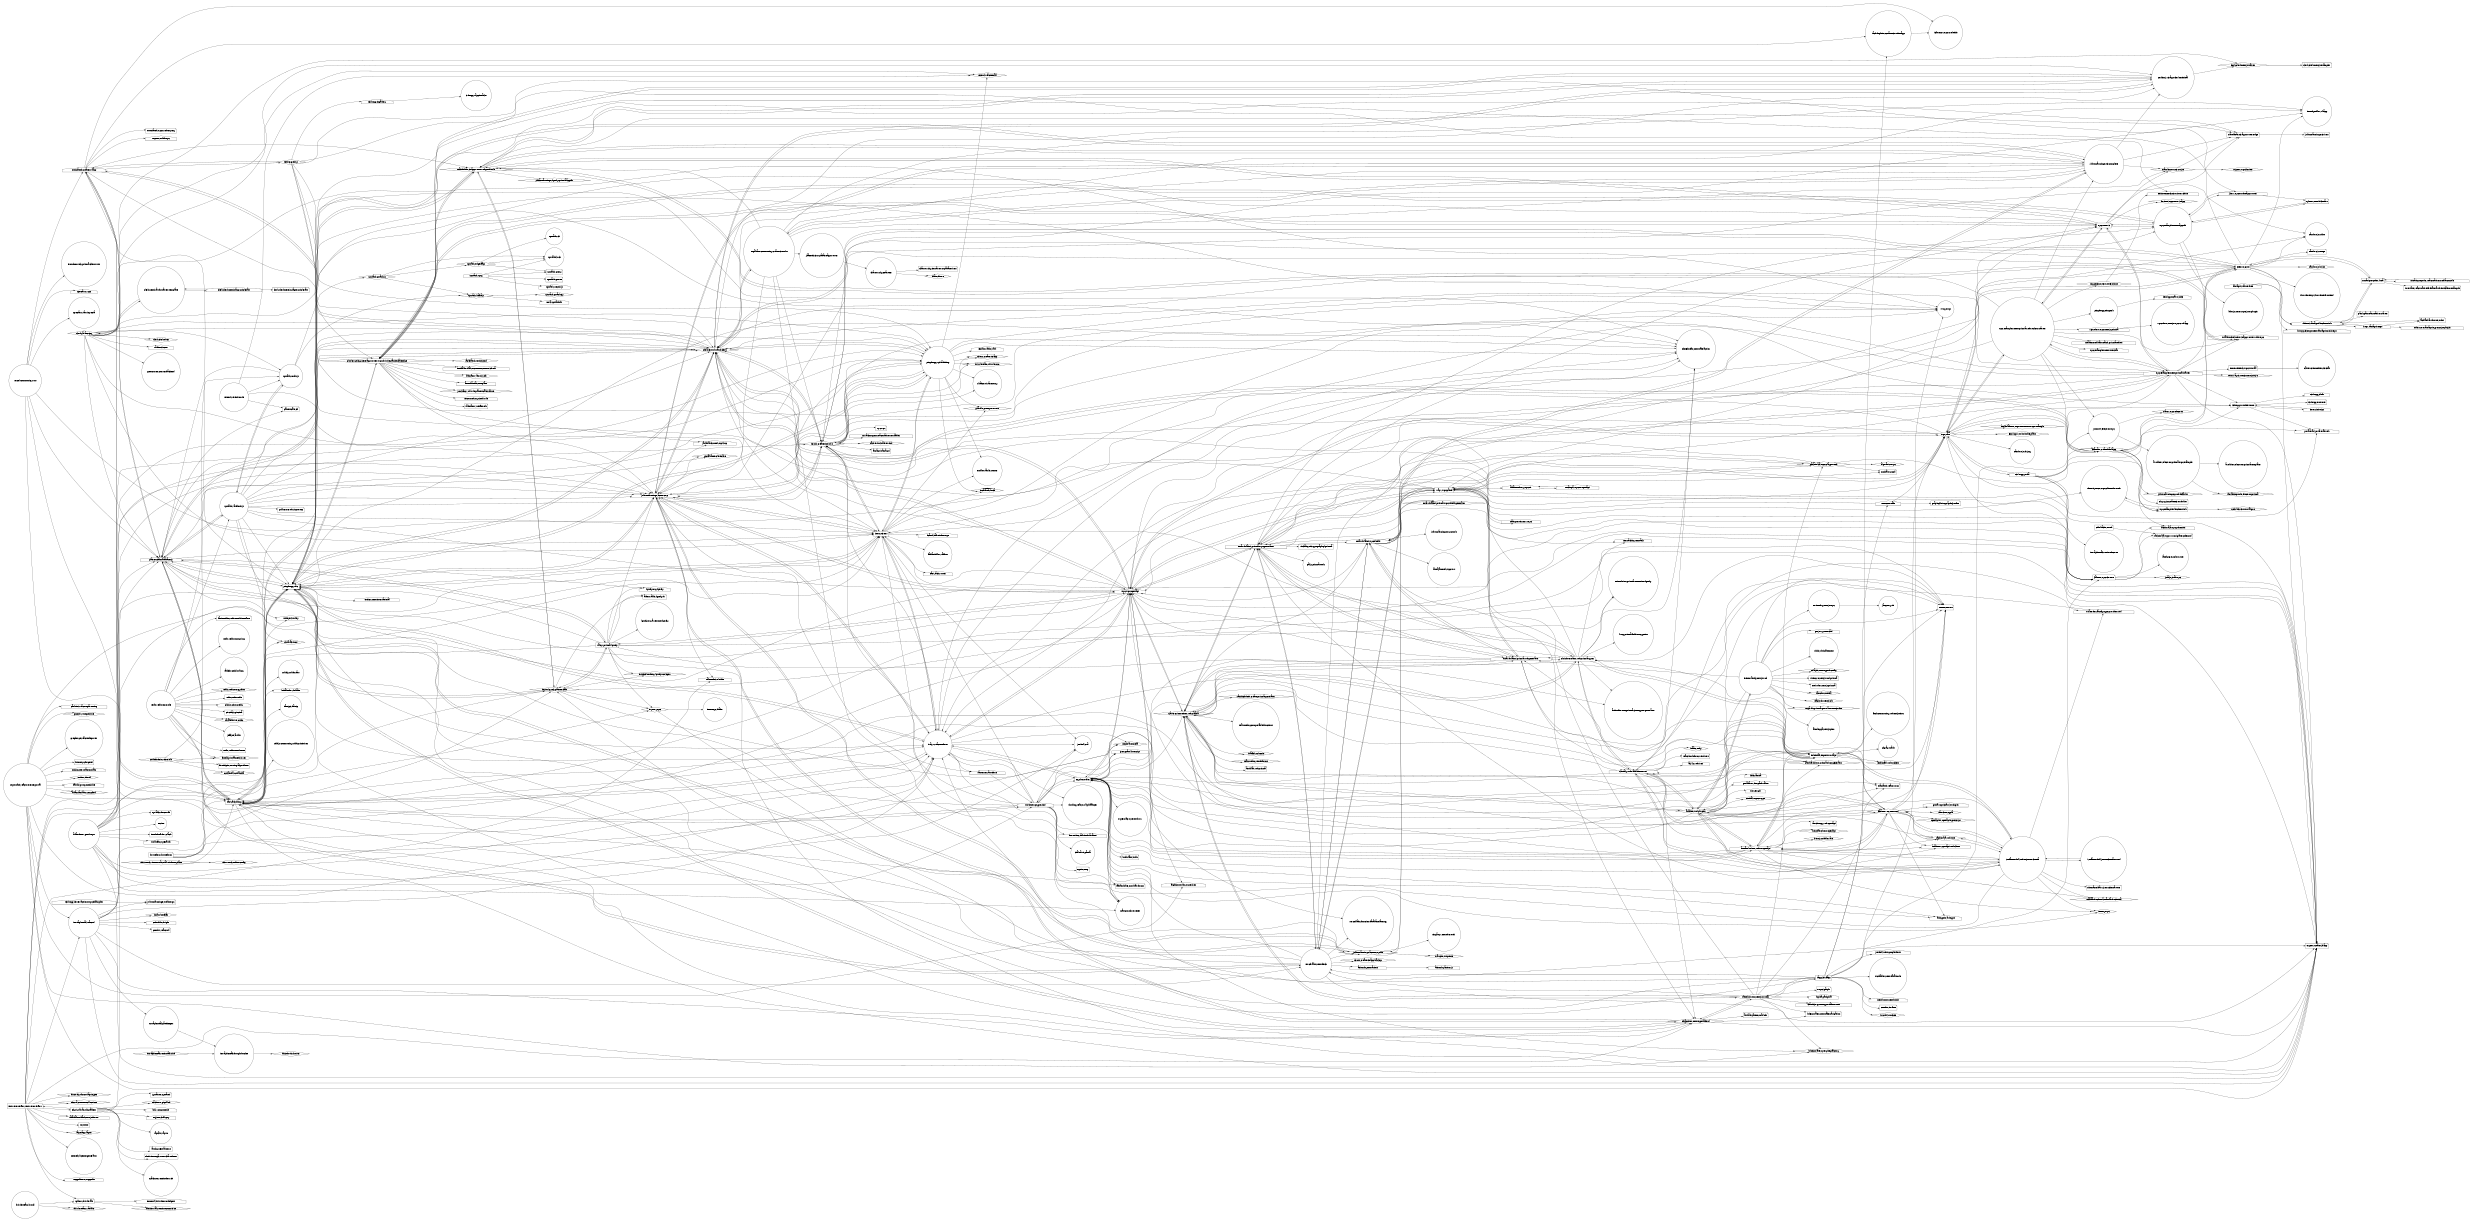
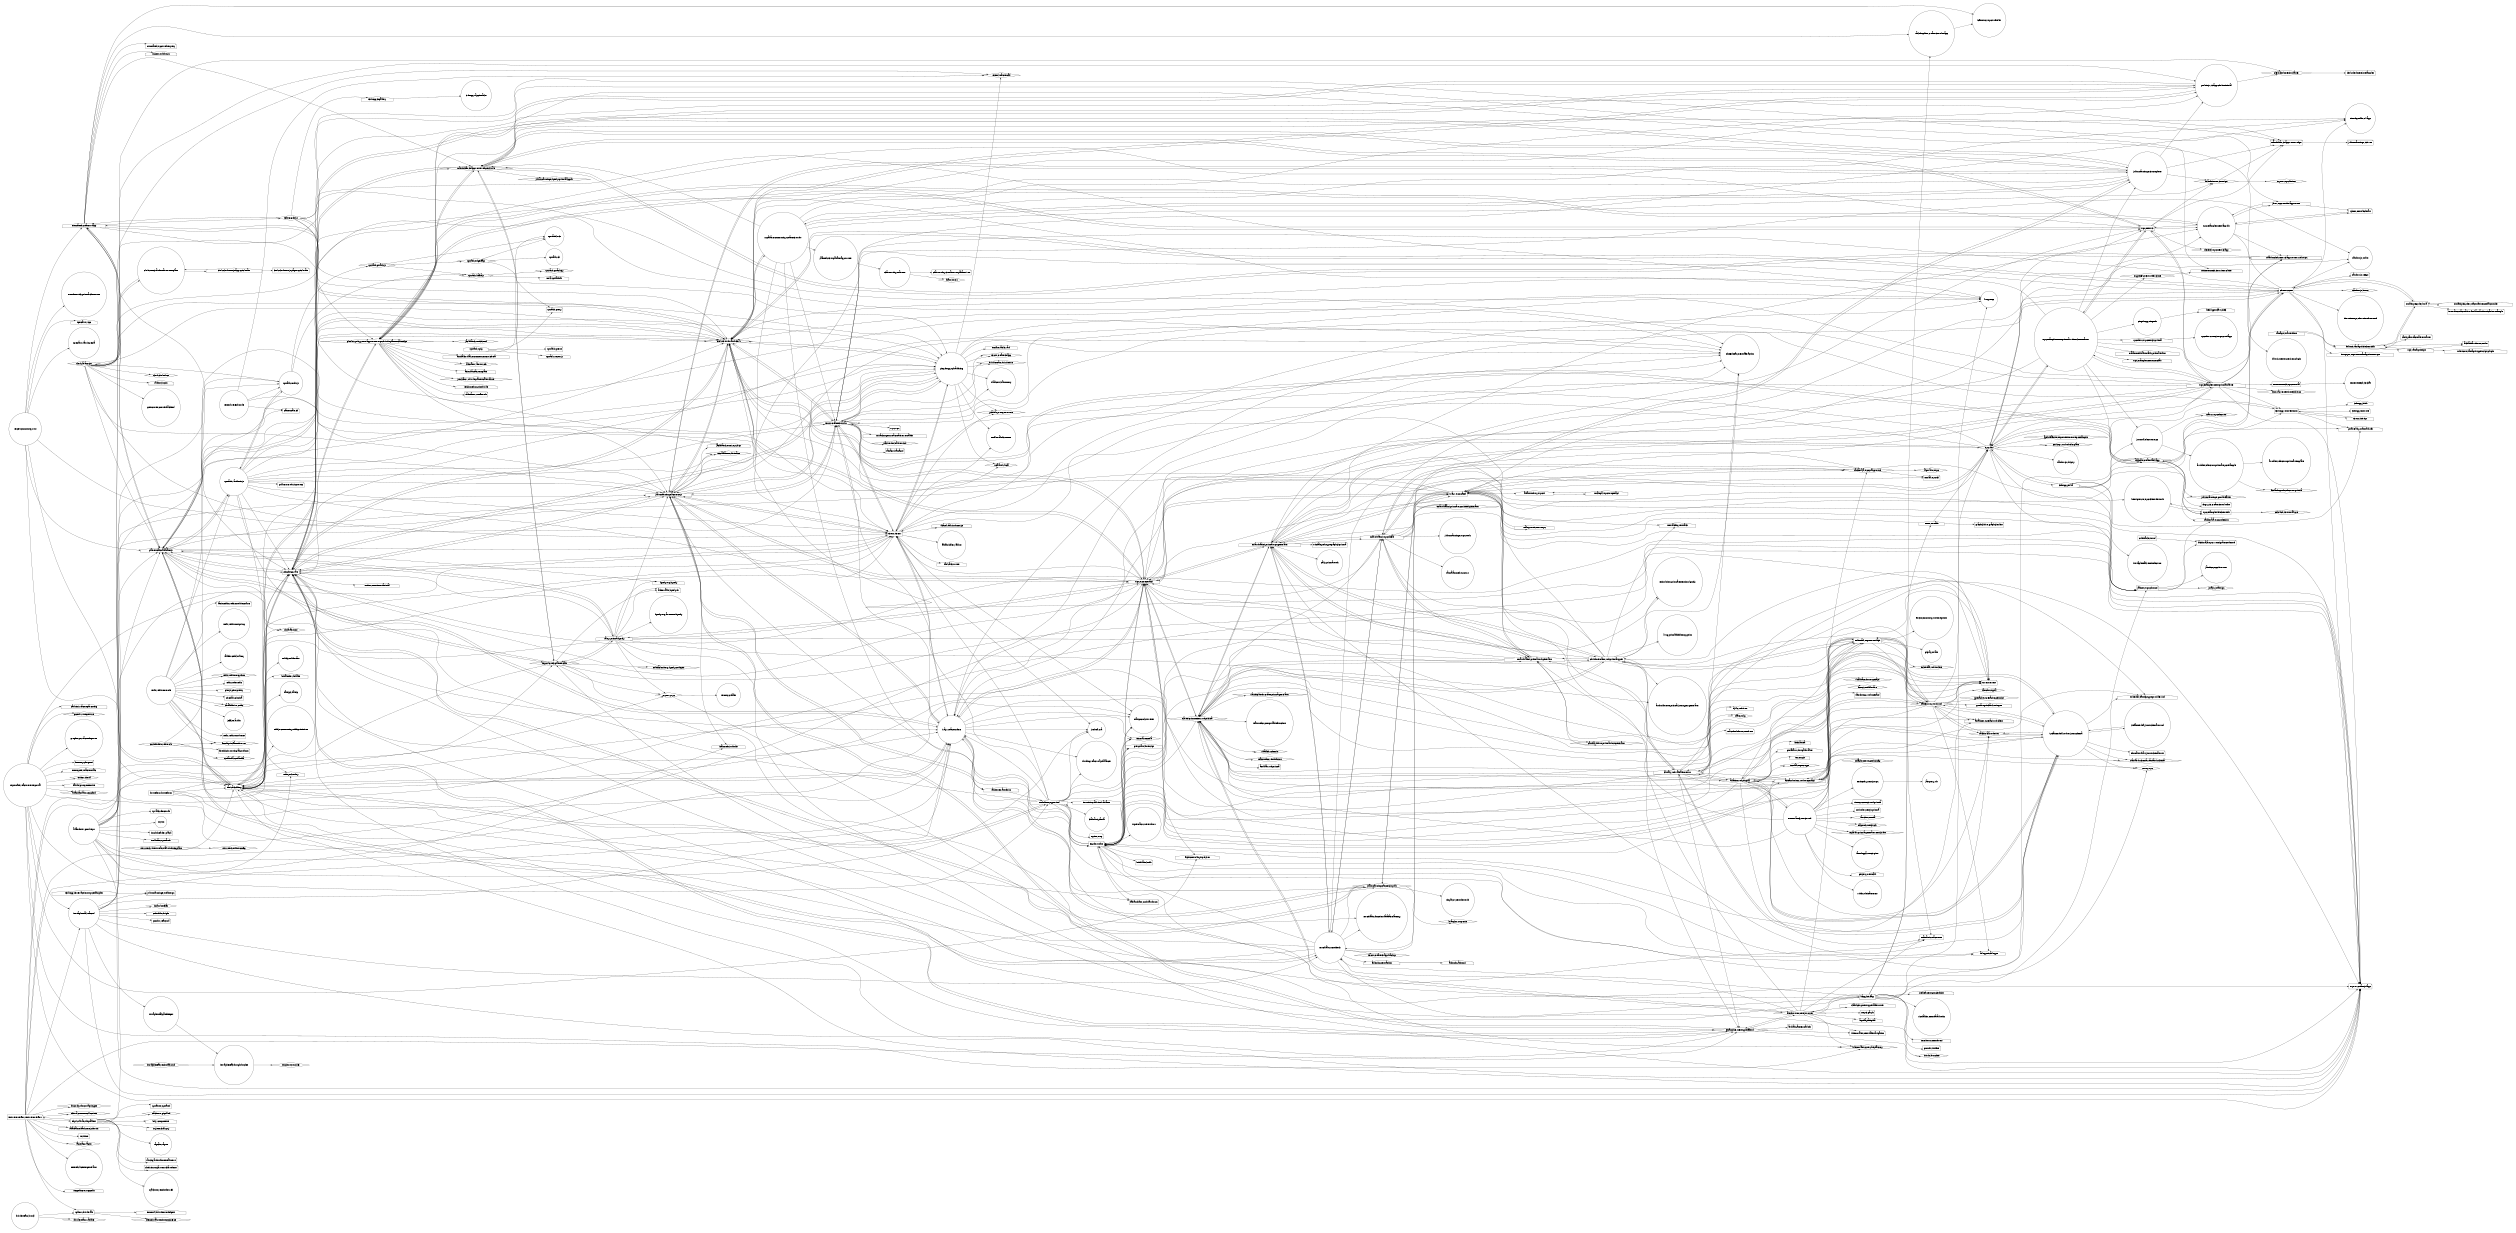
(2317, 368) -> (2360, 383)
(607, 645) -> (614, 639)
(1785, 794) -> (1749, 776)
(161, 1149) -> (161, 1160)
